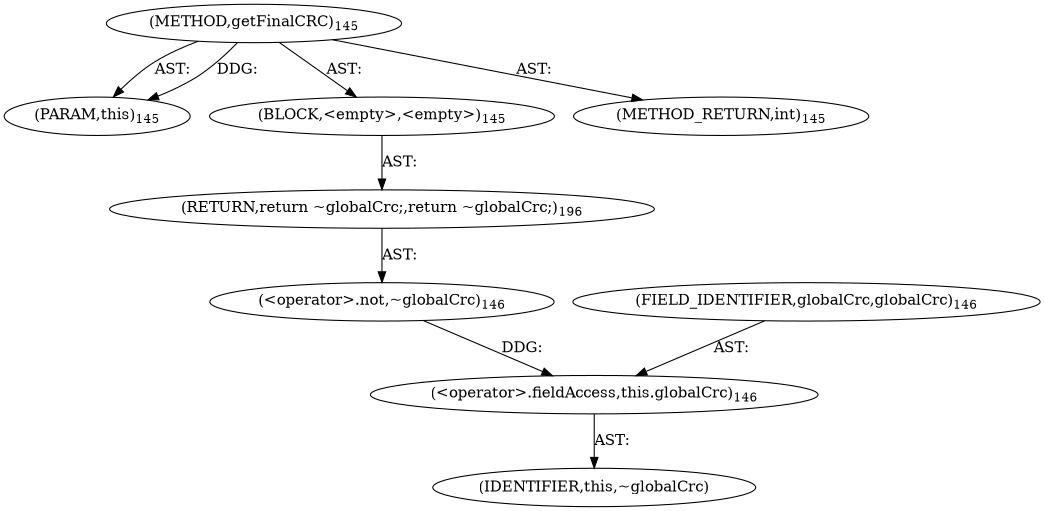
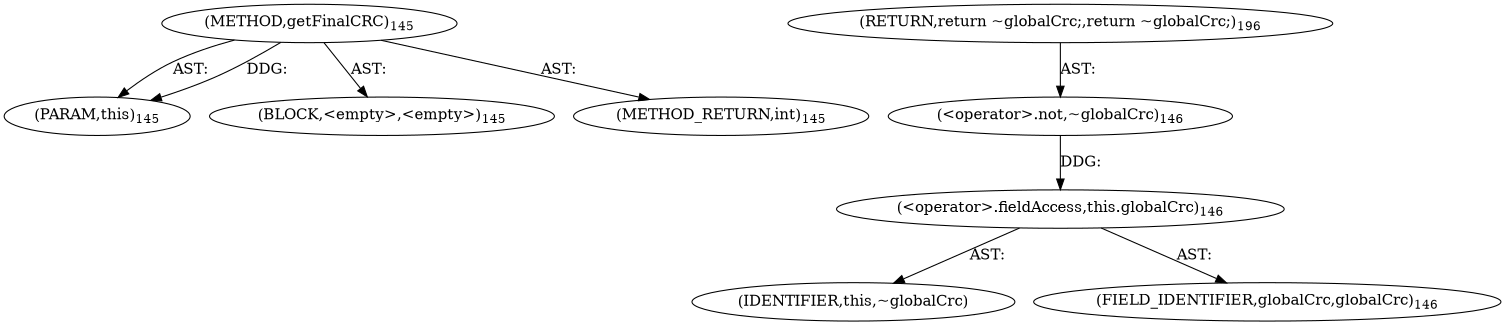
(382, 157) -> none
(705, 346) -> (1159, 253)
